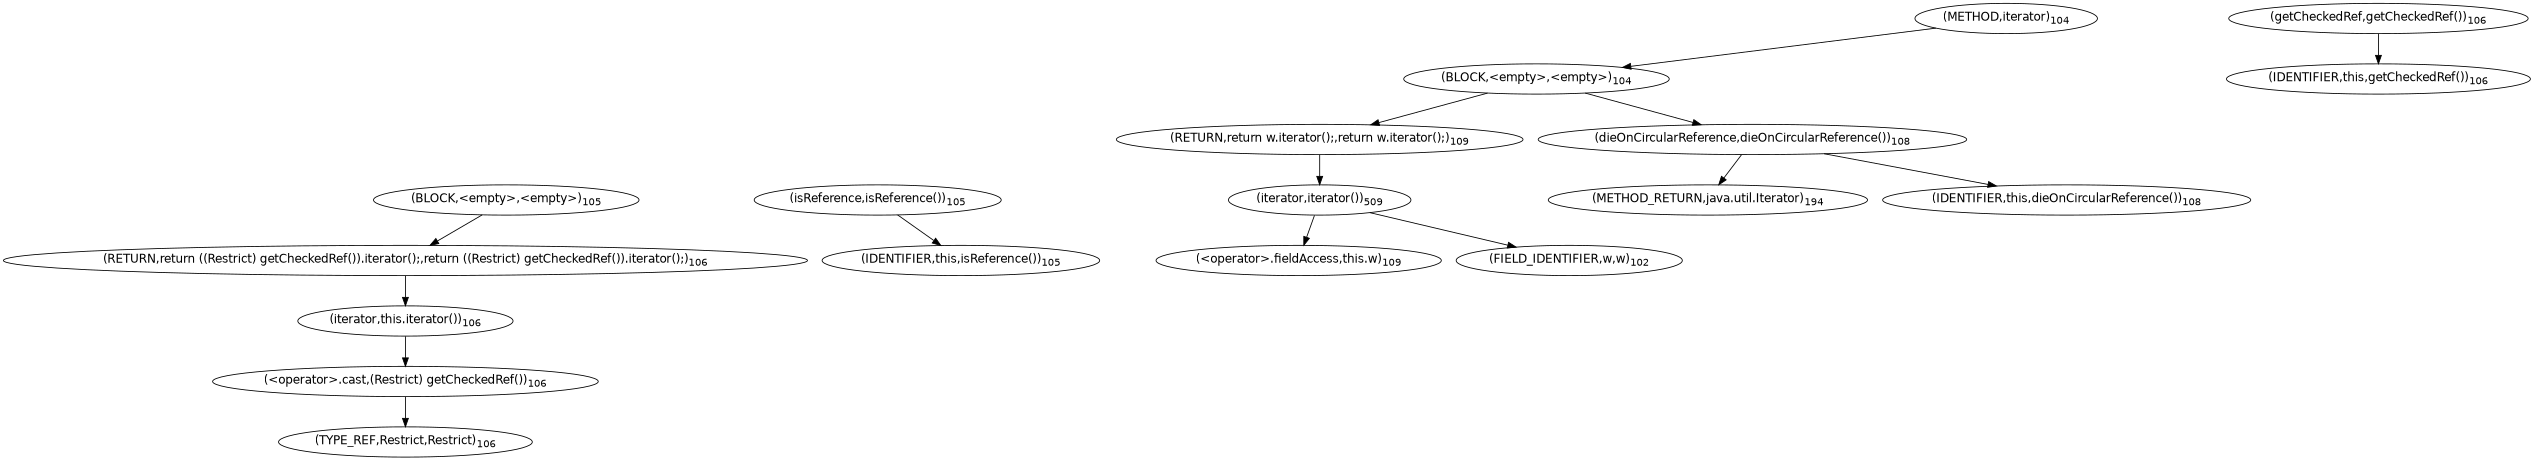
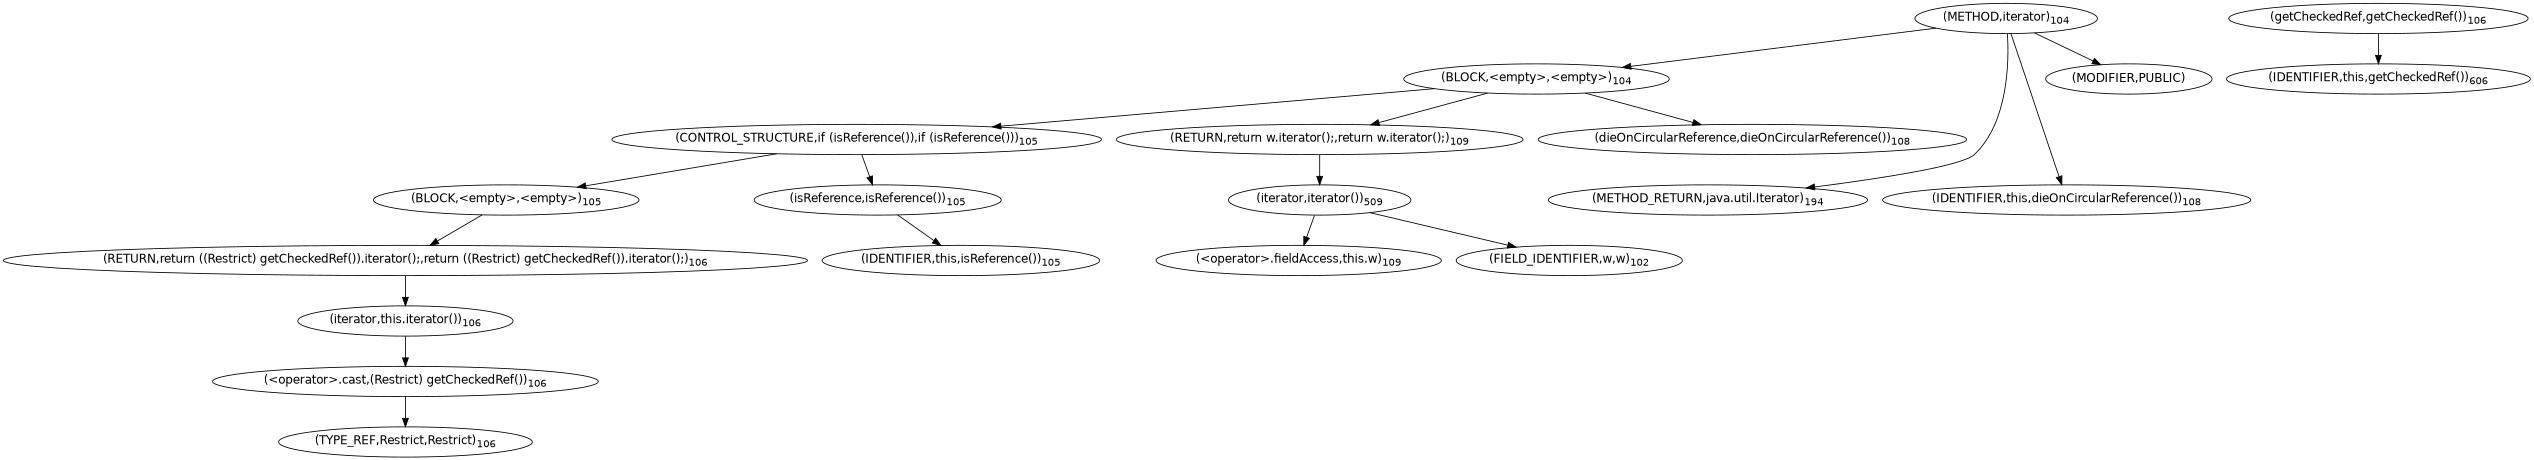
(2479, 78) -> (2479, 78)
none -> (2129, 79)
none -> (857, 139)
(1733, 166) -> (1959, 162)
(1906, 169) -> (2035, 105)
